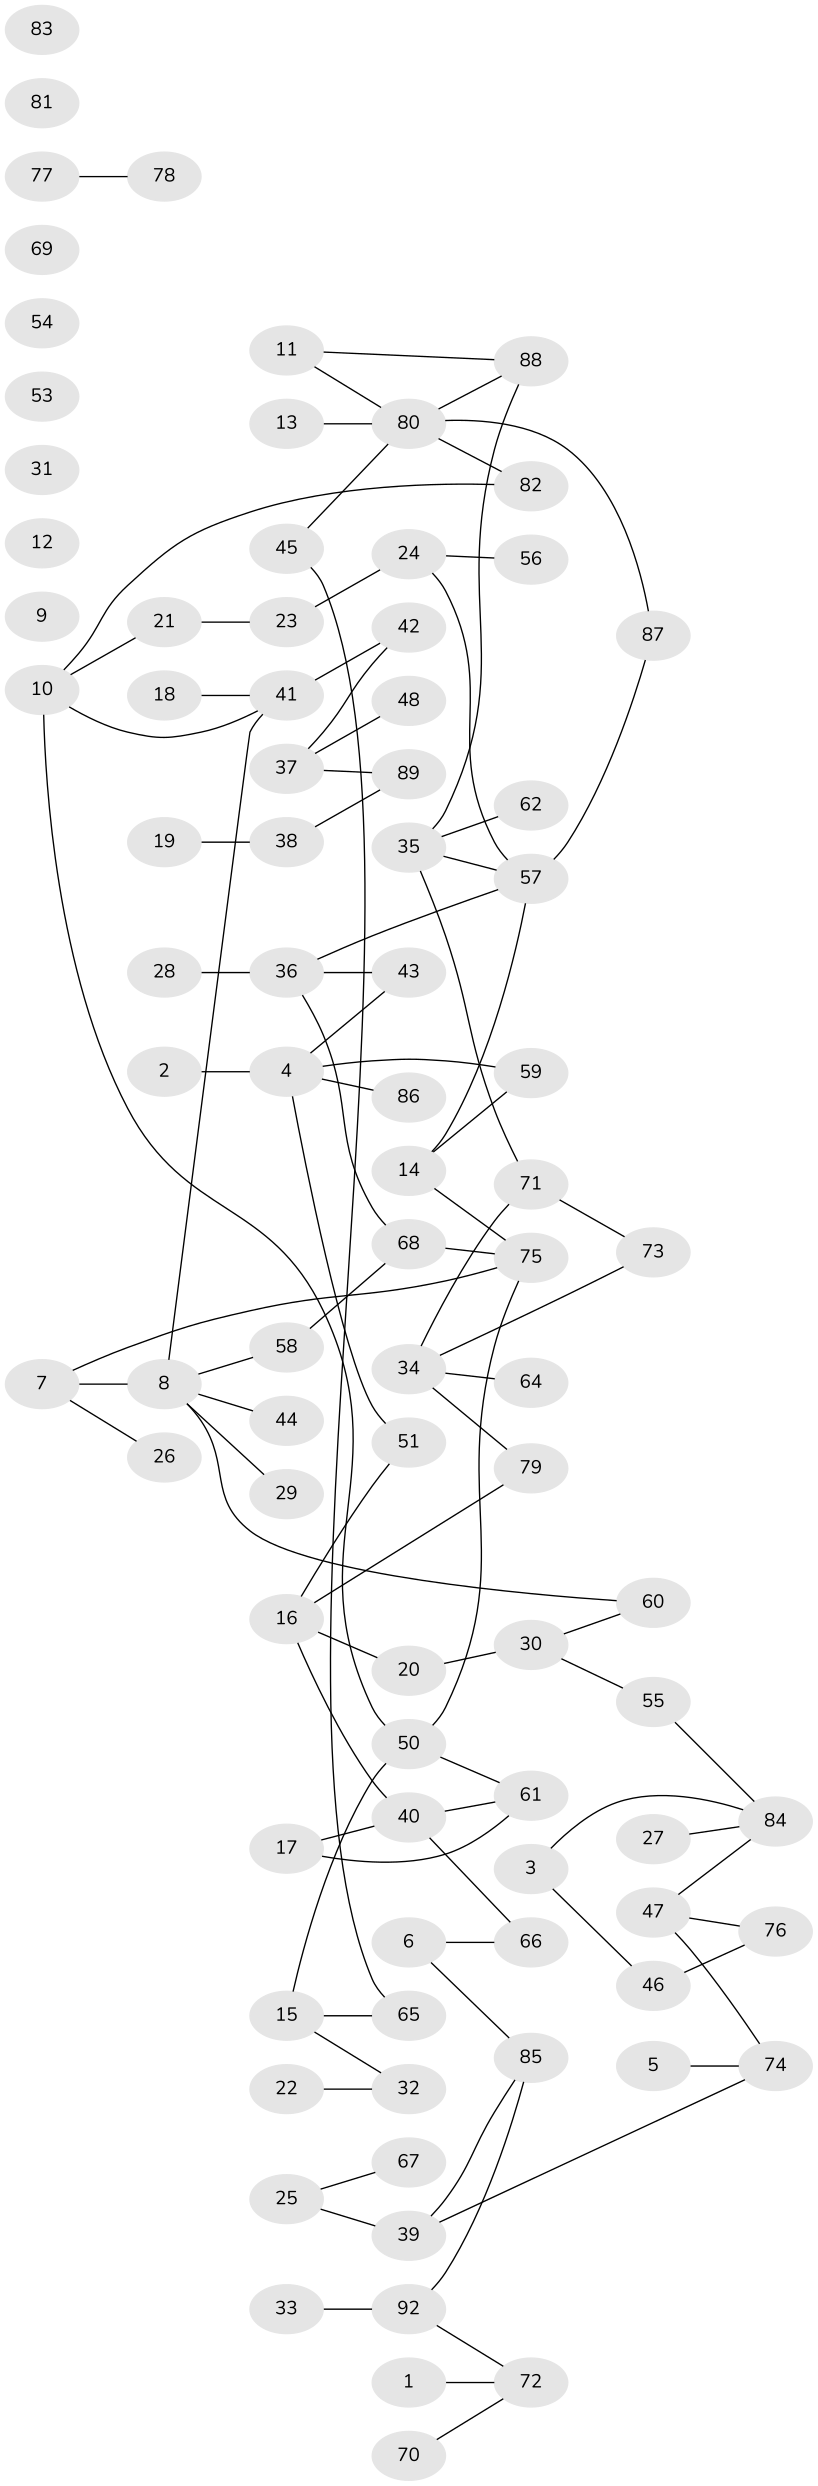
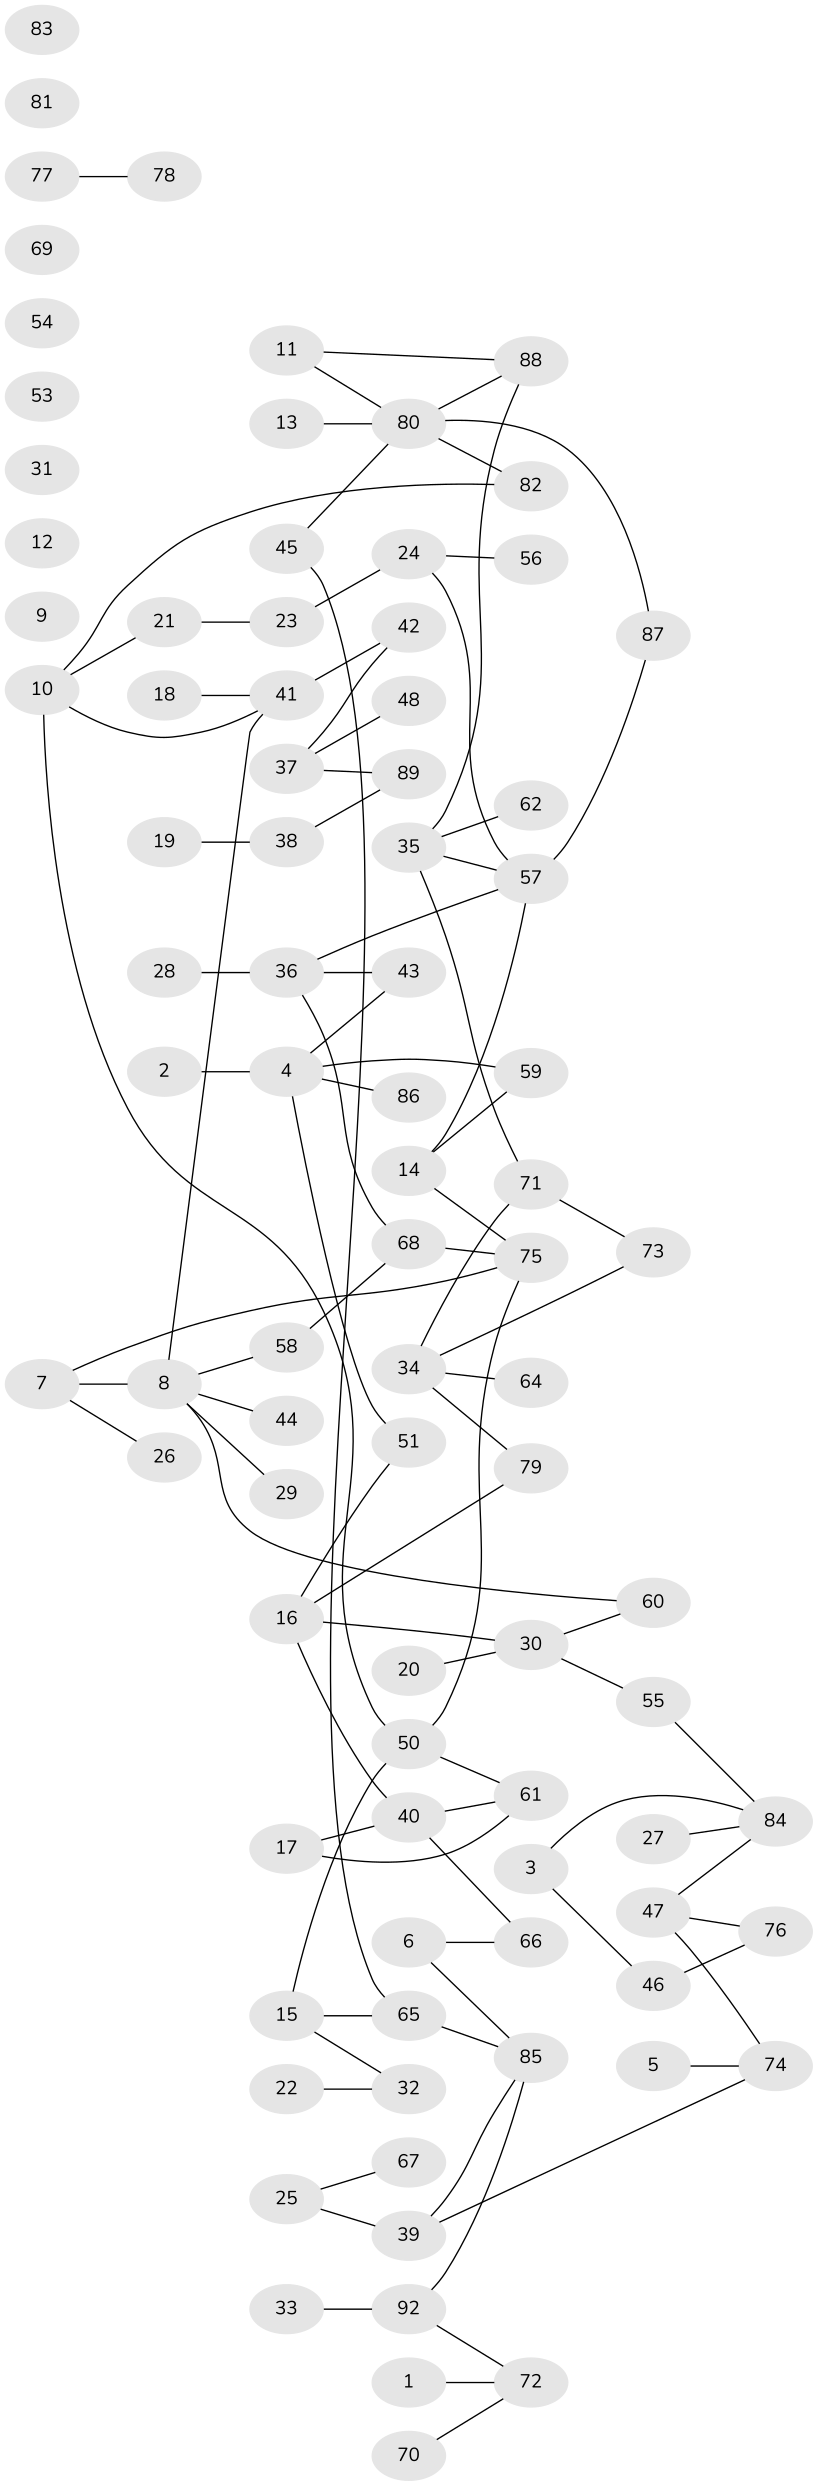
(340, 1642) -> (409, 1630)
none -> (470, 2037)
